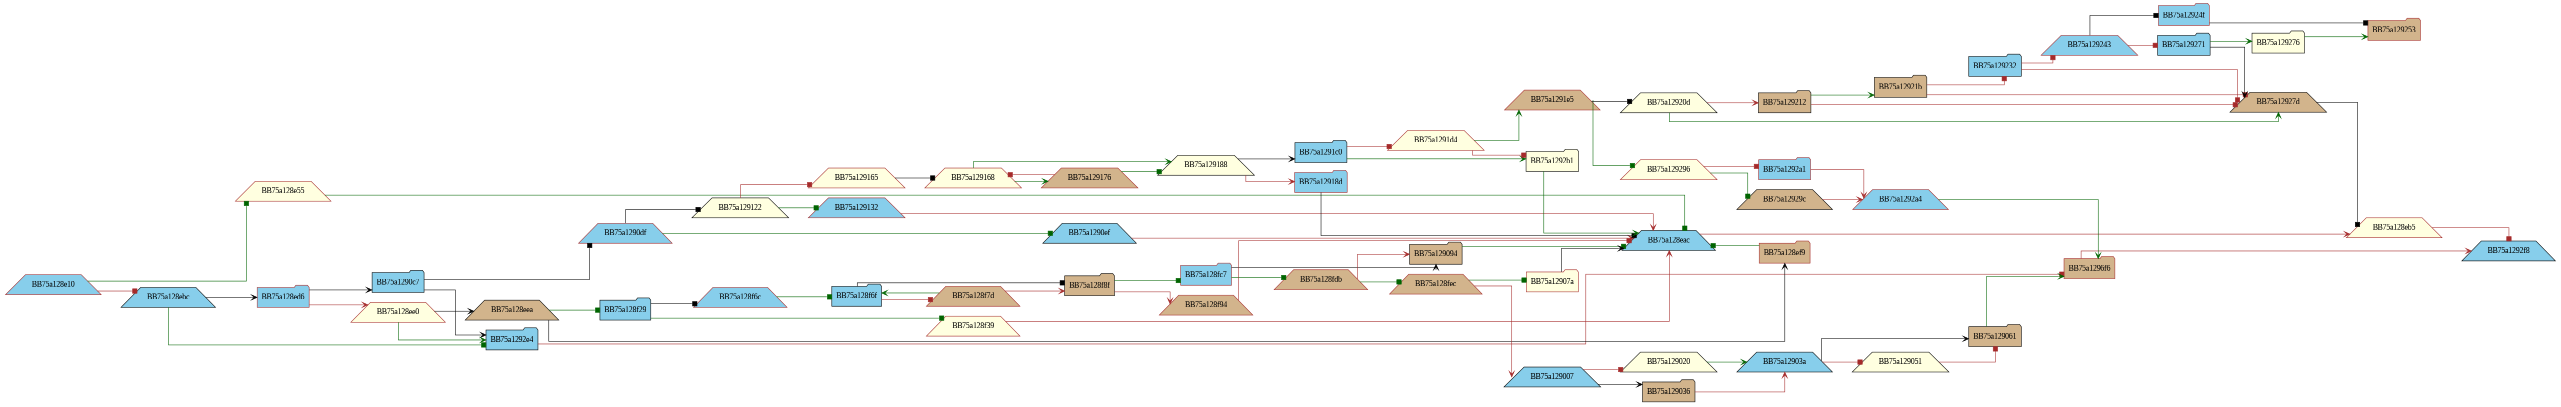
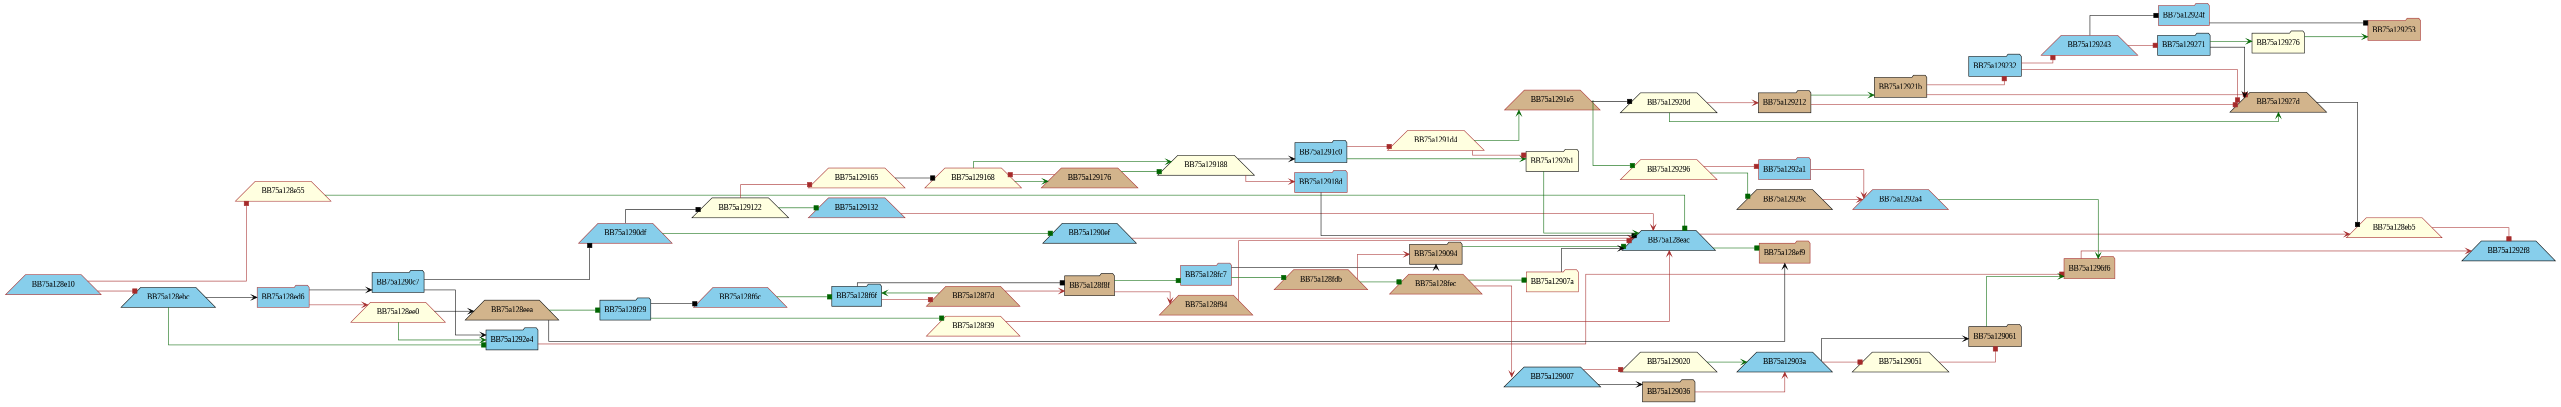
(1738, 246) -> (1733, 248)
(204, 281) -> (204, 281)
